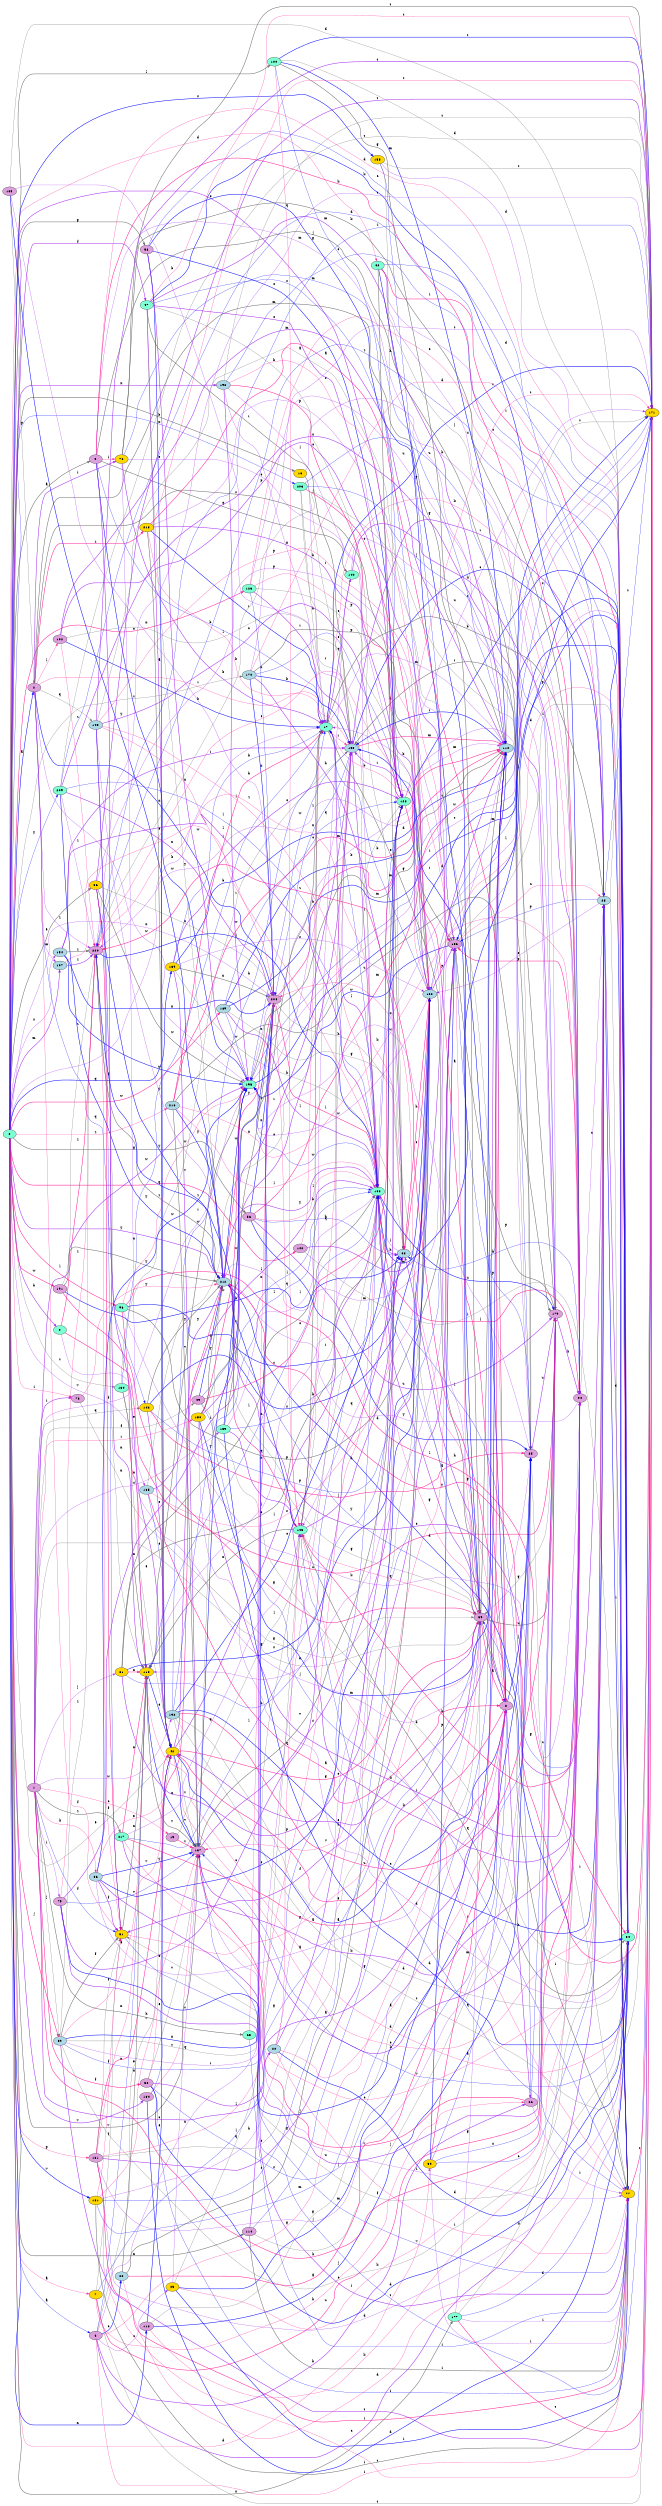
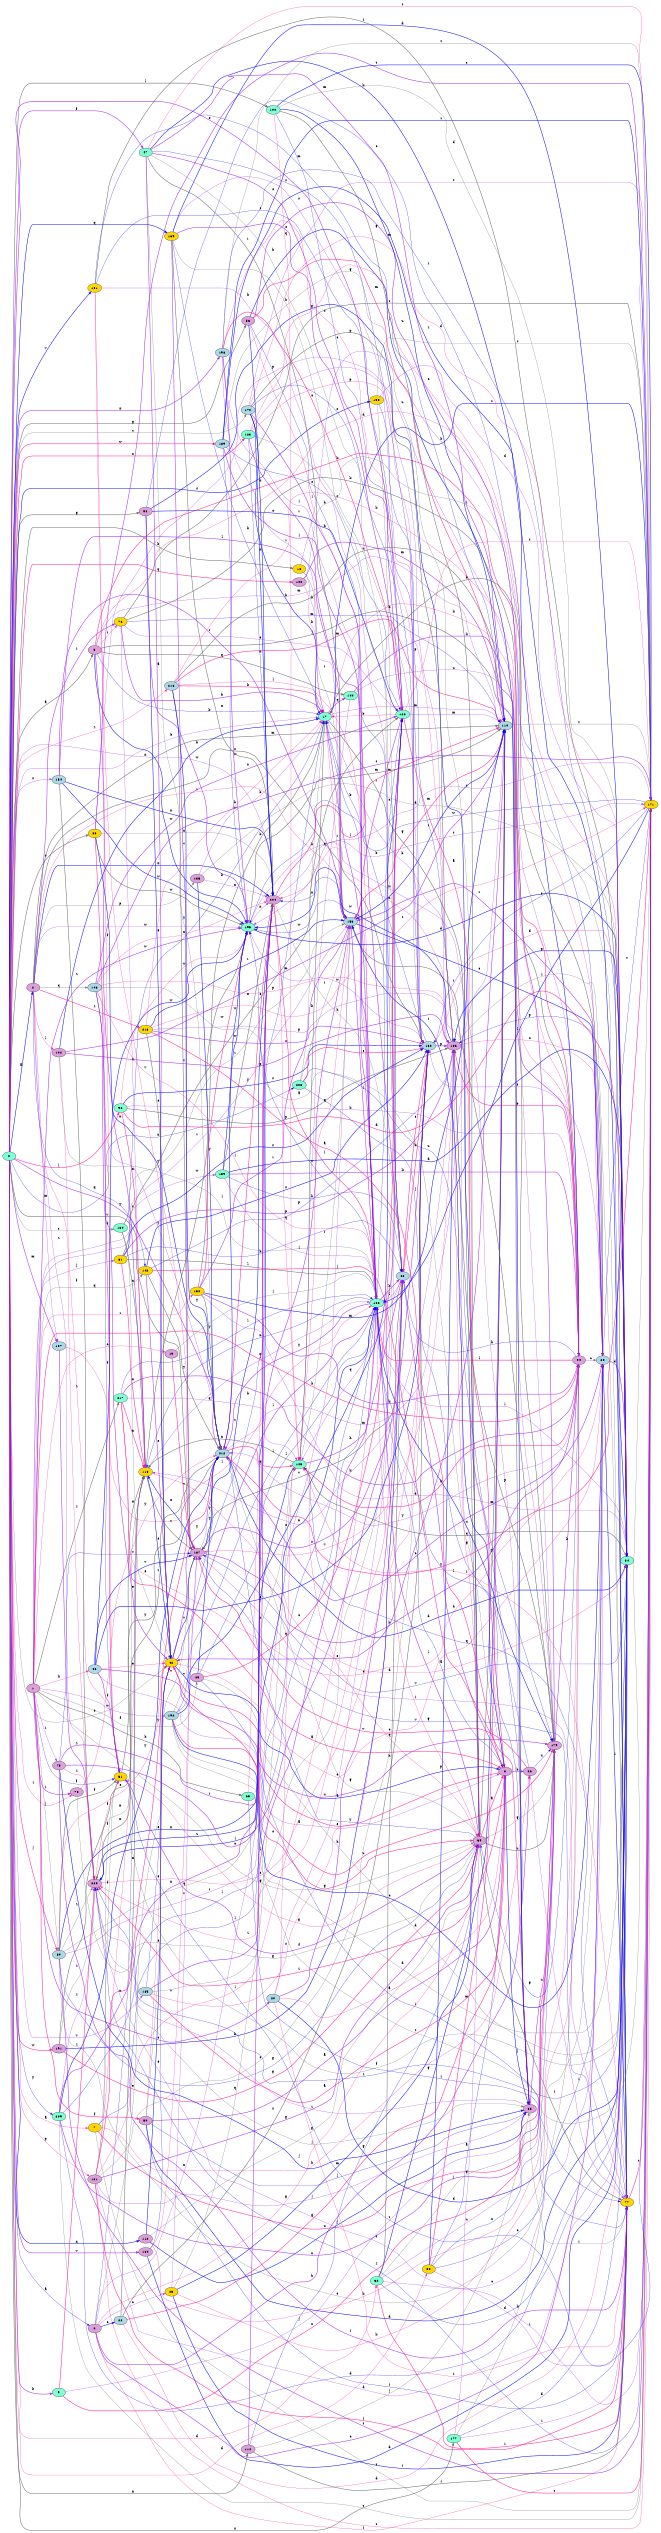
(22, 438) -> (86, 905)
